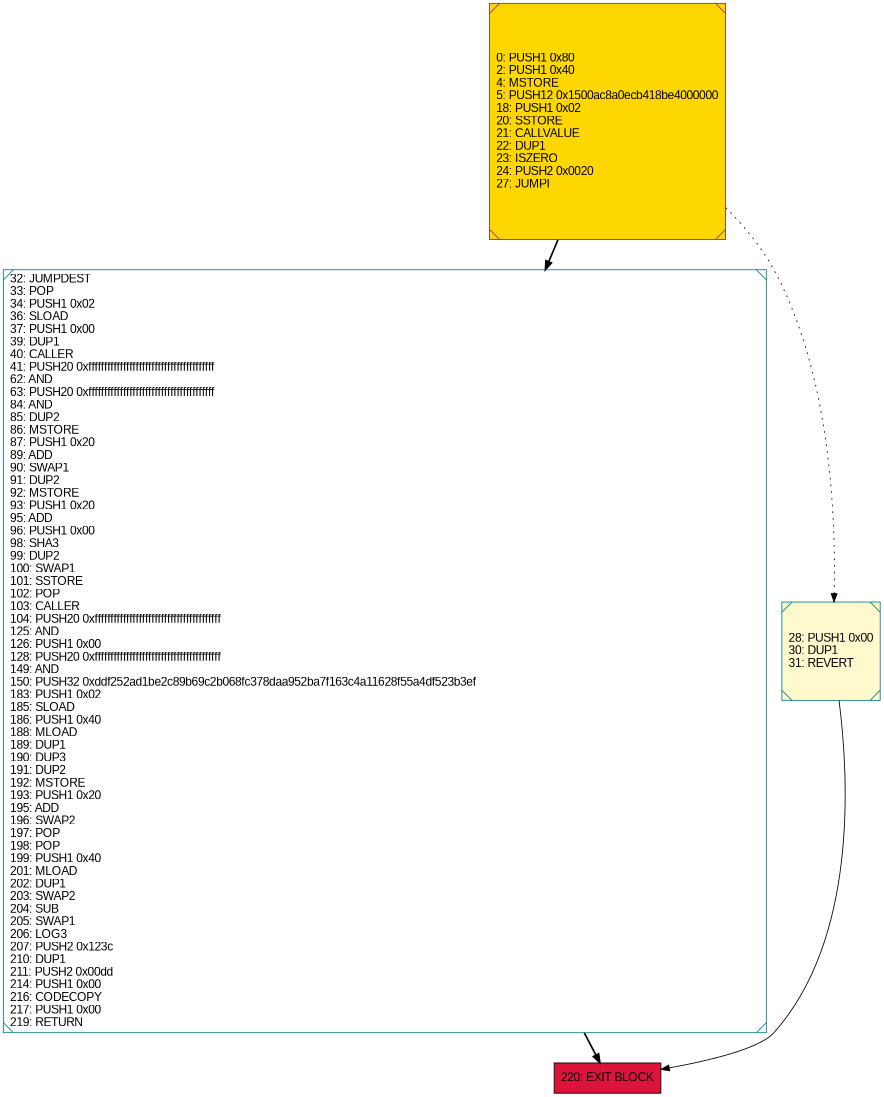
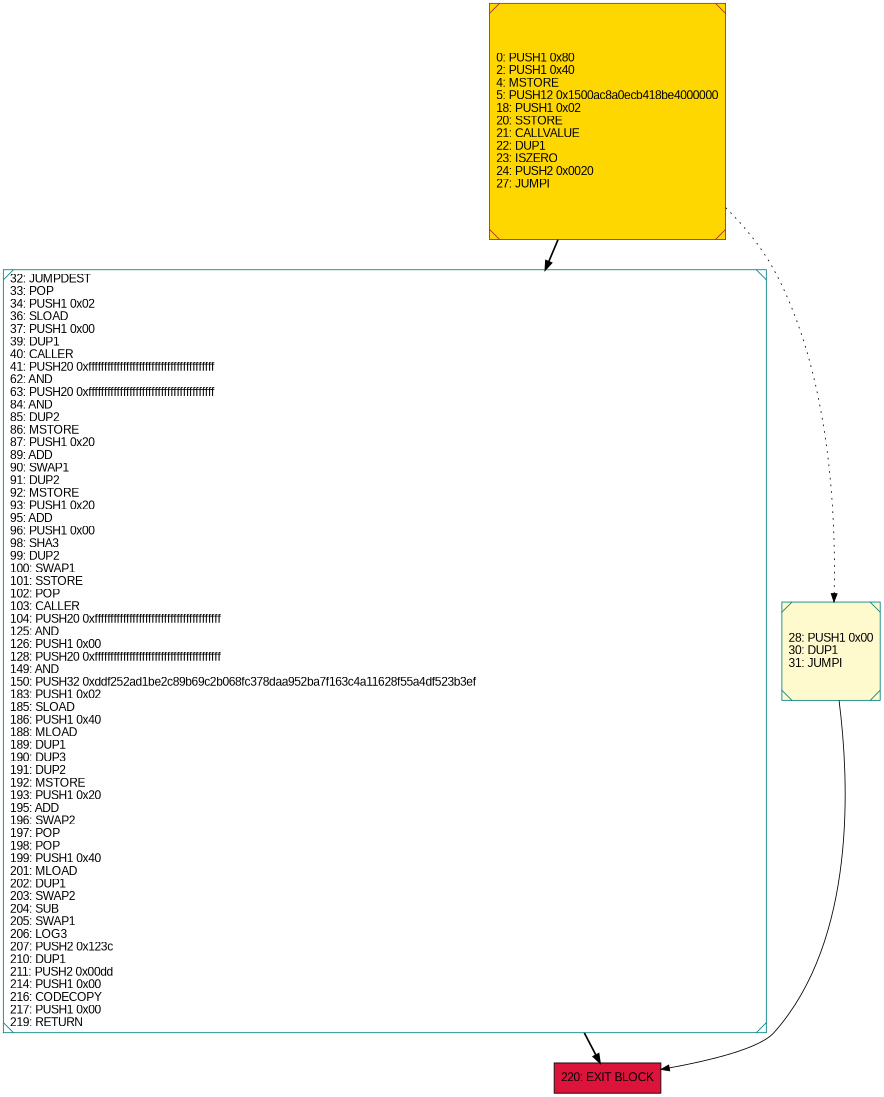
(831, 651) -> (831, 651)
